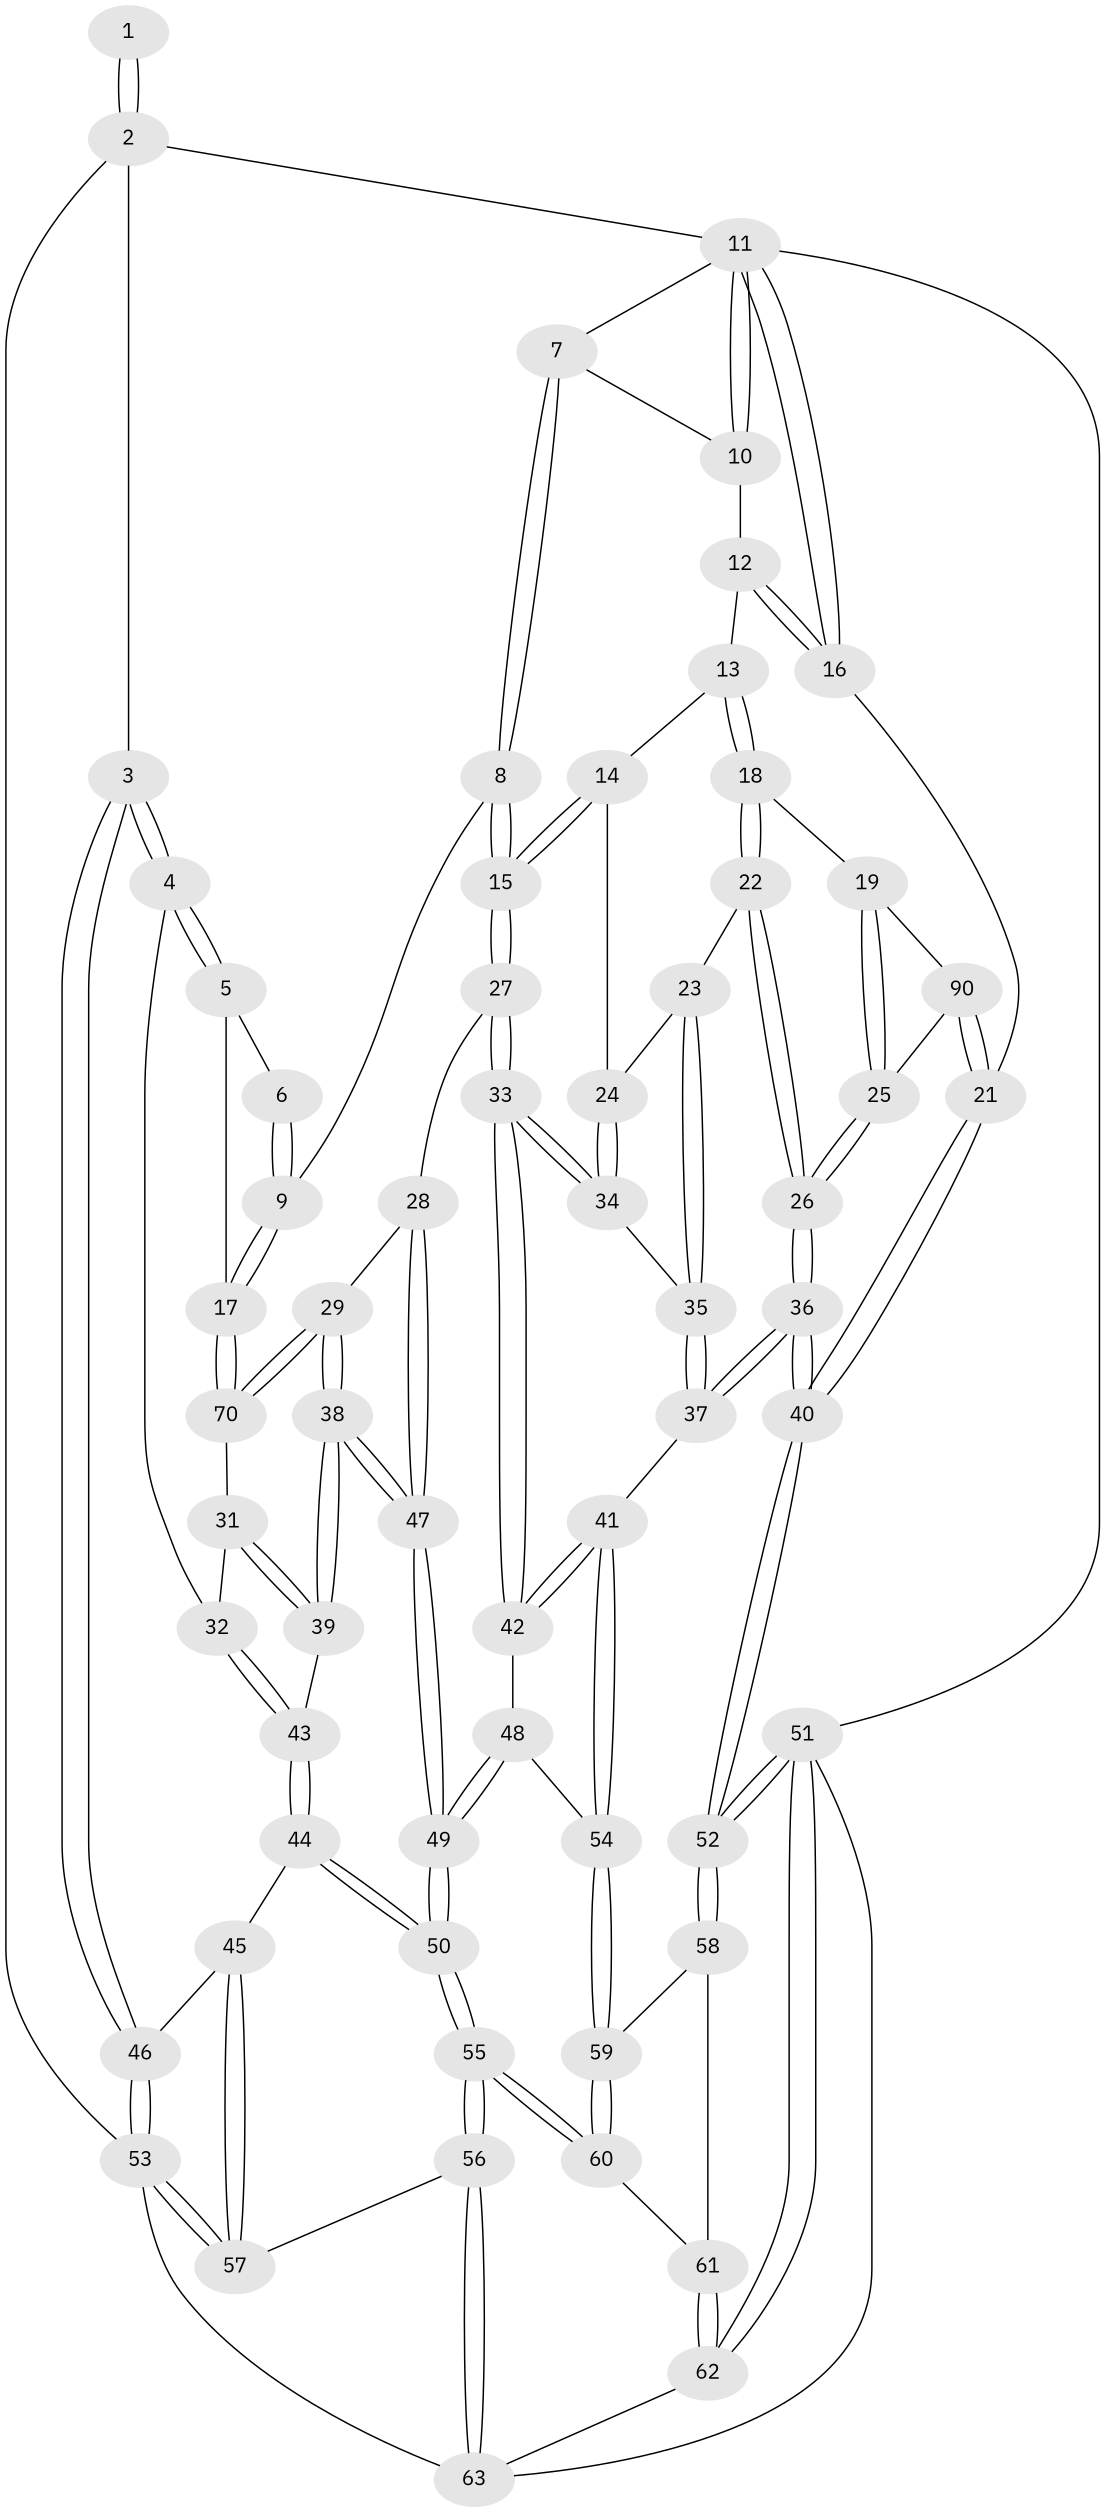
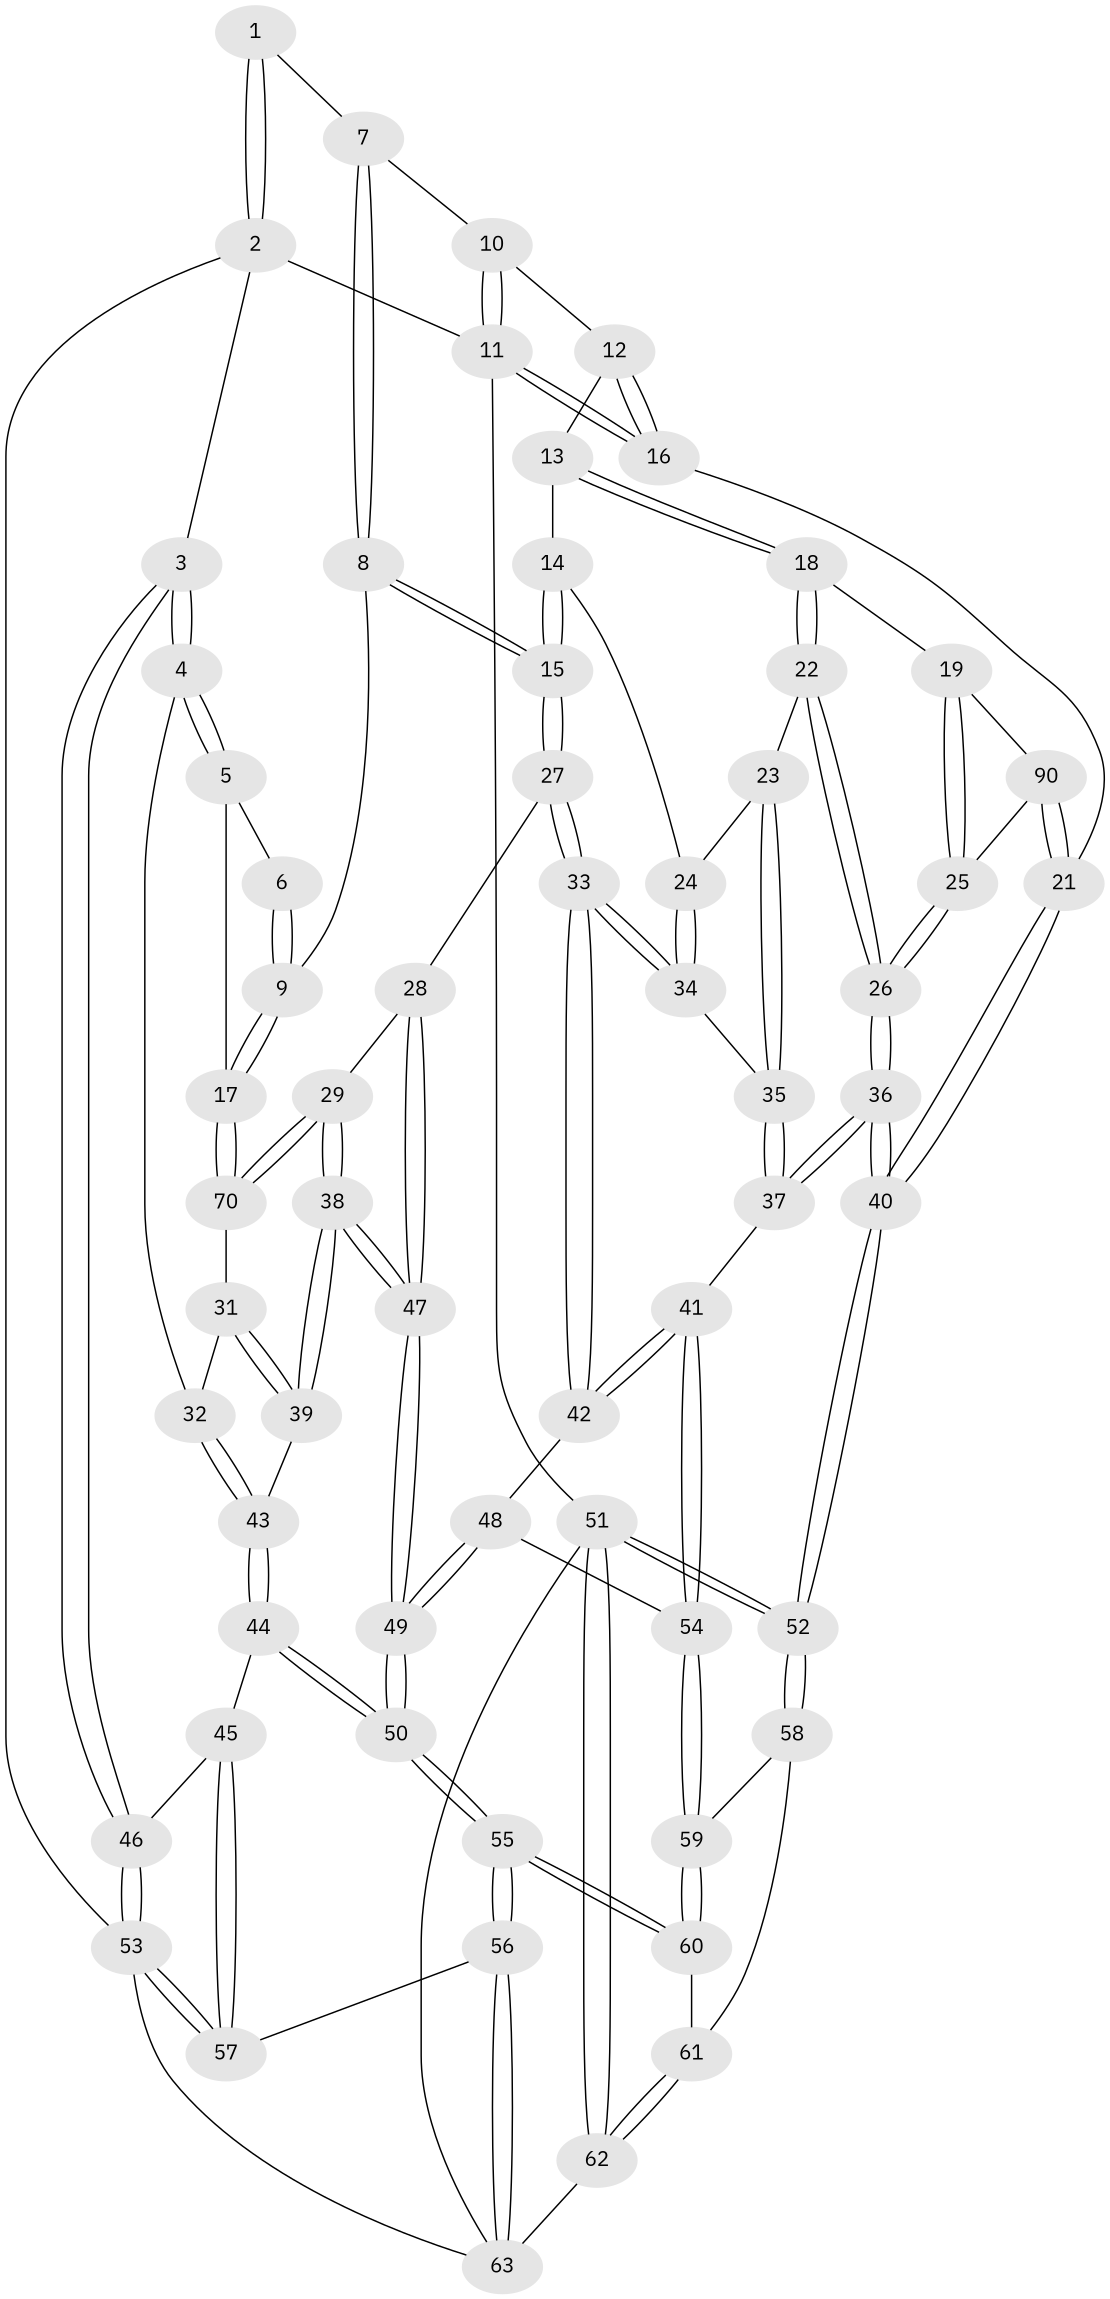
(649, 299) -> (310, 86)
